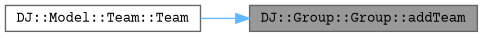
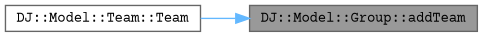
(363, 18) -> (363, 18)
